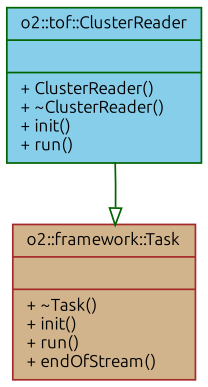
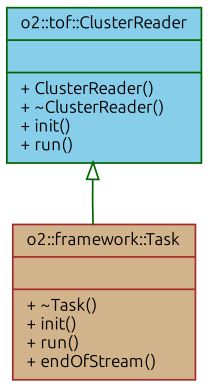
(116, 185) -> (93, 202)
